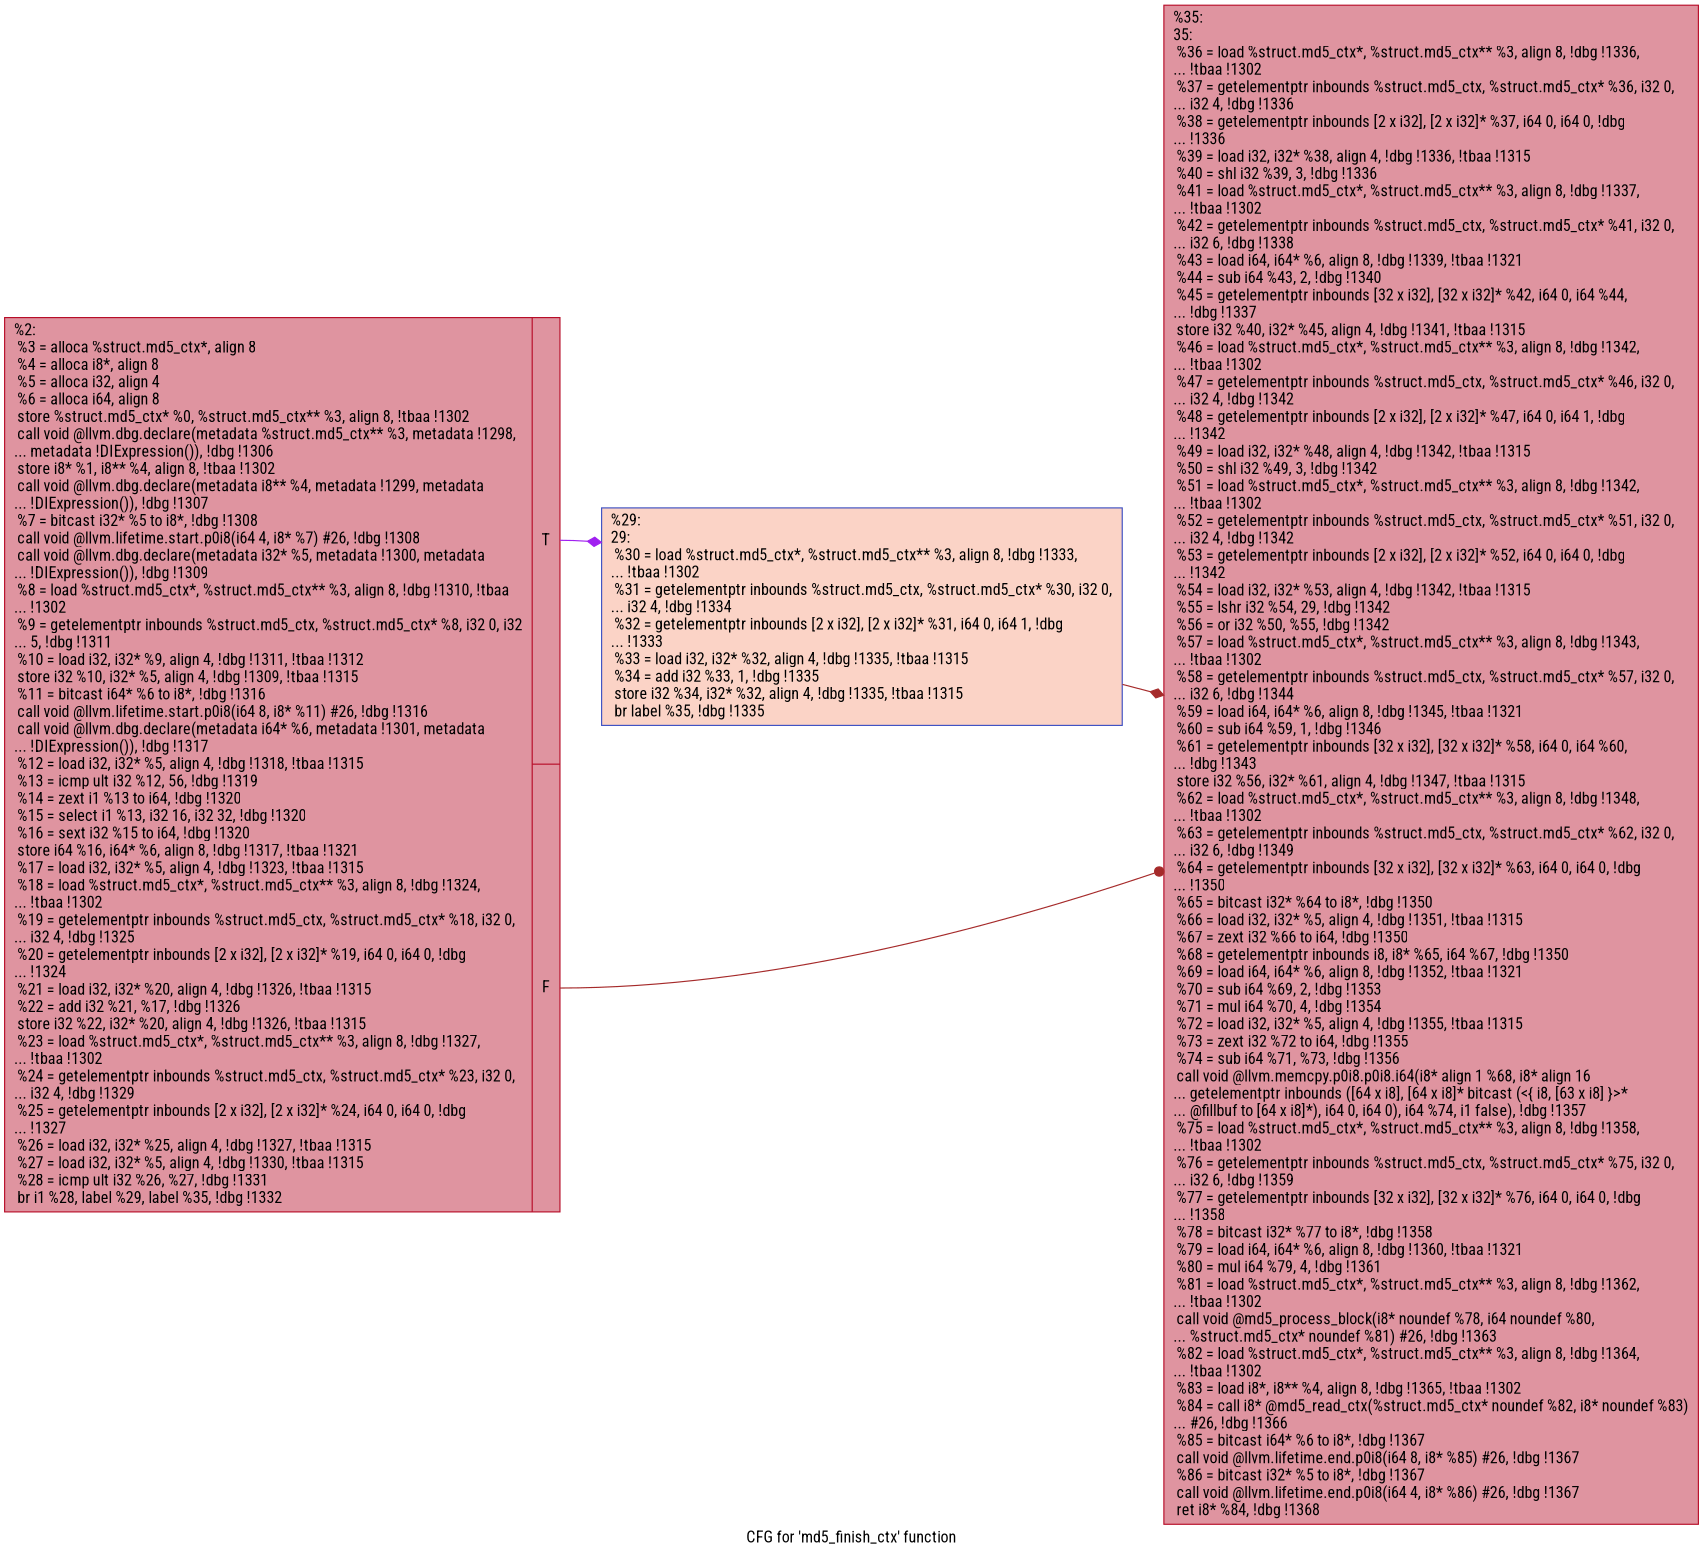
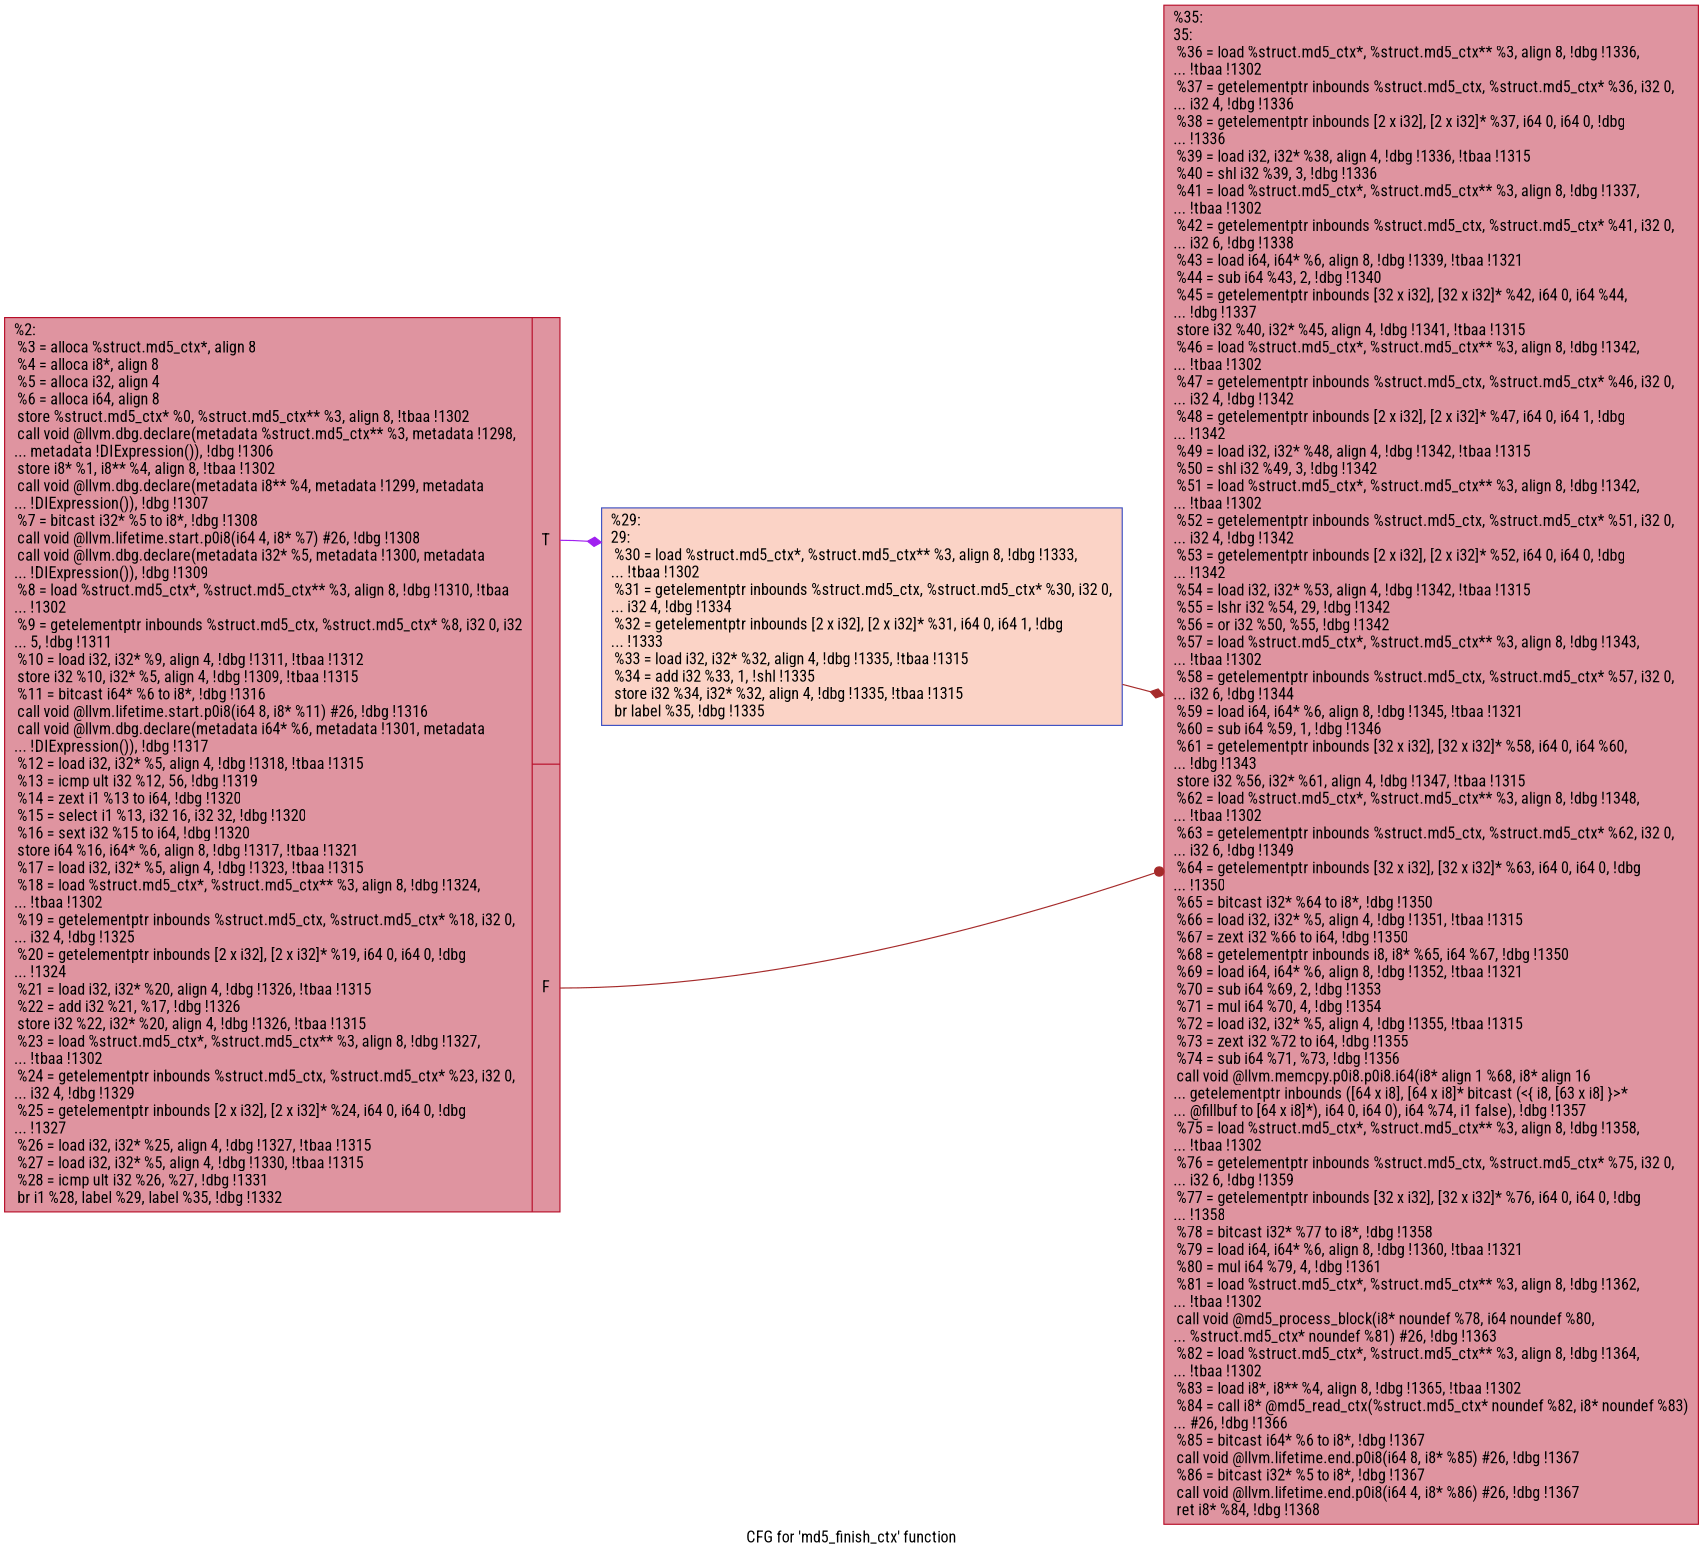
(716, 677) -> (713, 677)
